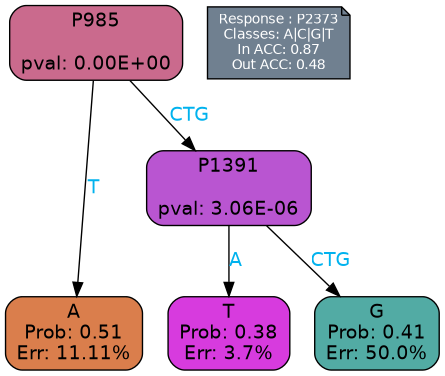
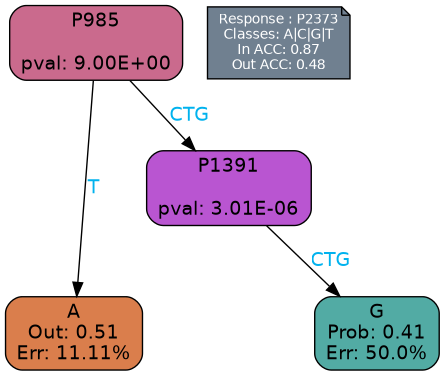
(96, 43) -> (96, 43)
(229, 188) -> (229, 188)
(74, 333) -> (74, 333)
(229, 333) -> none
